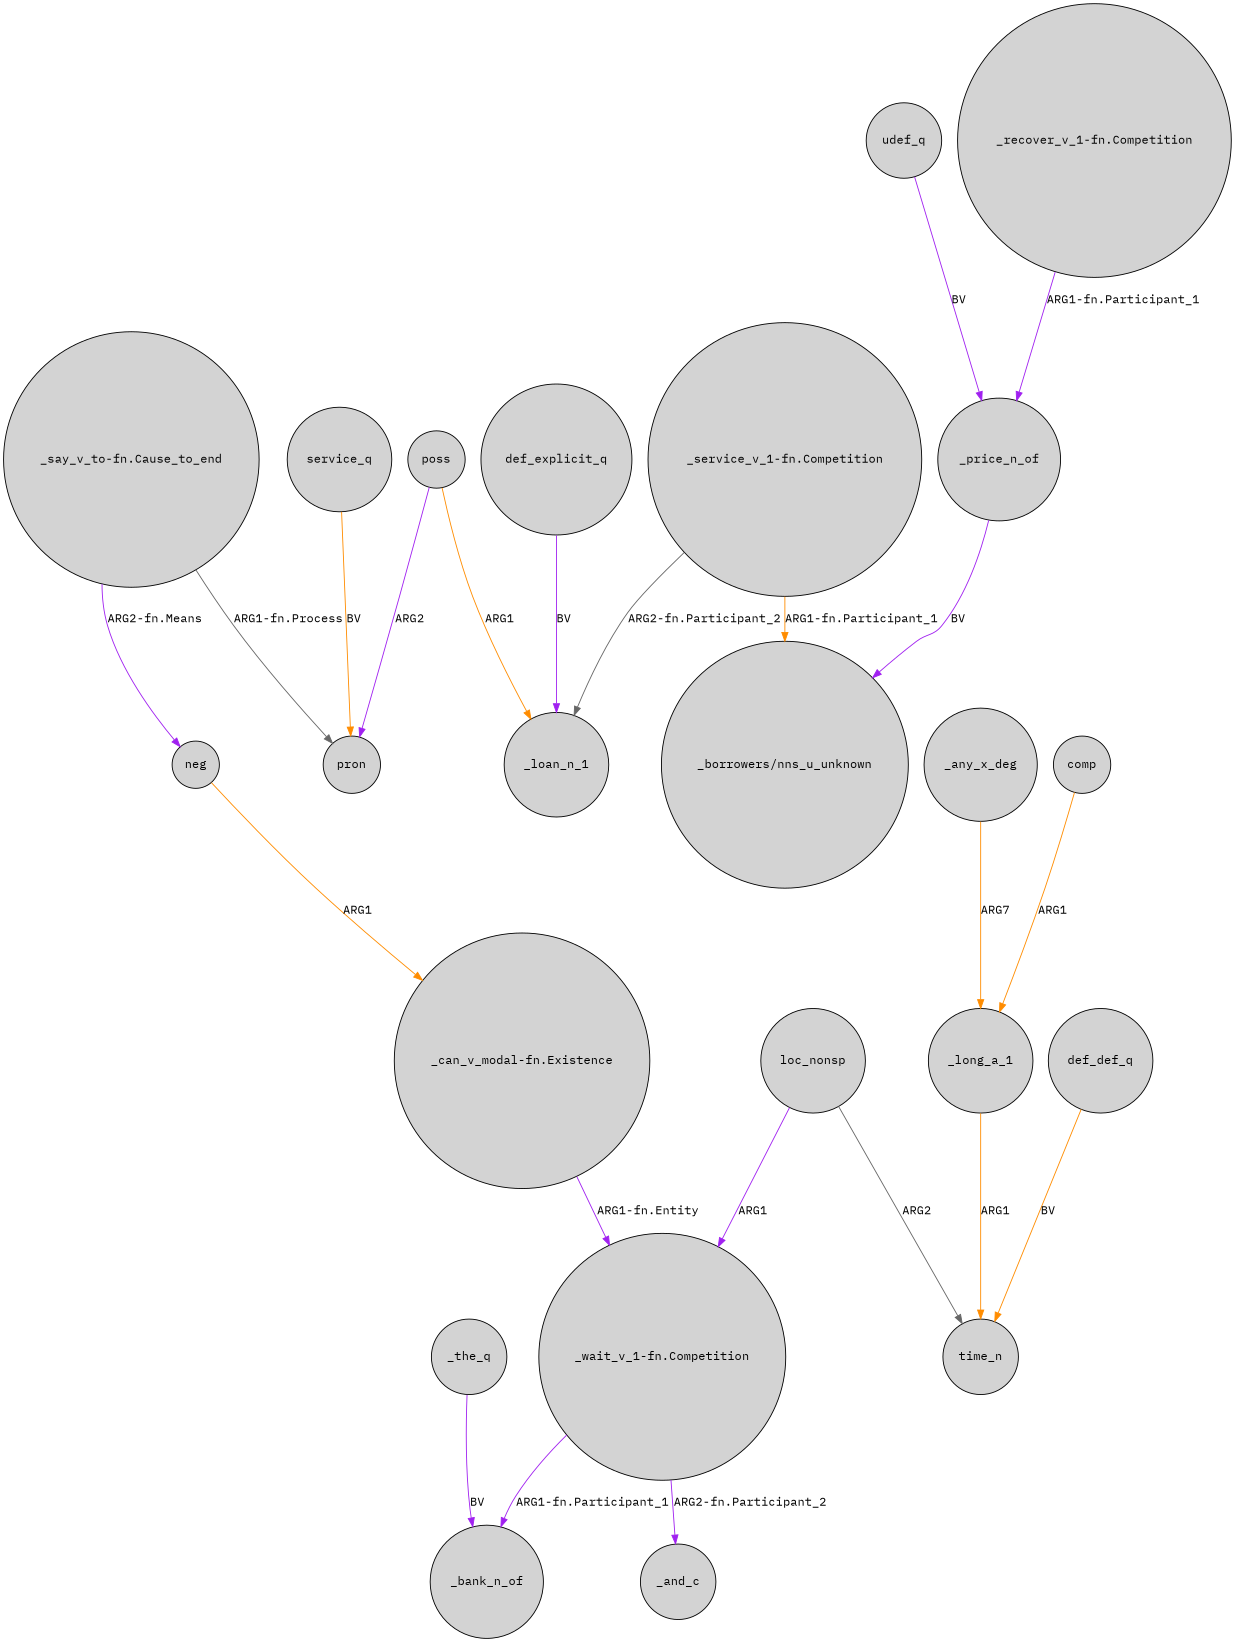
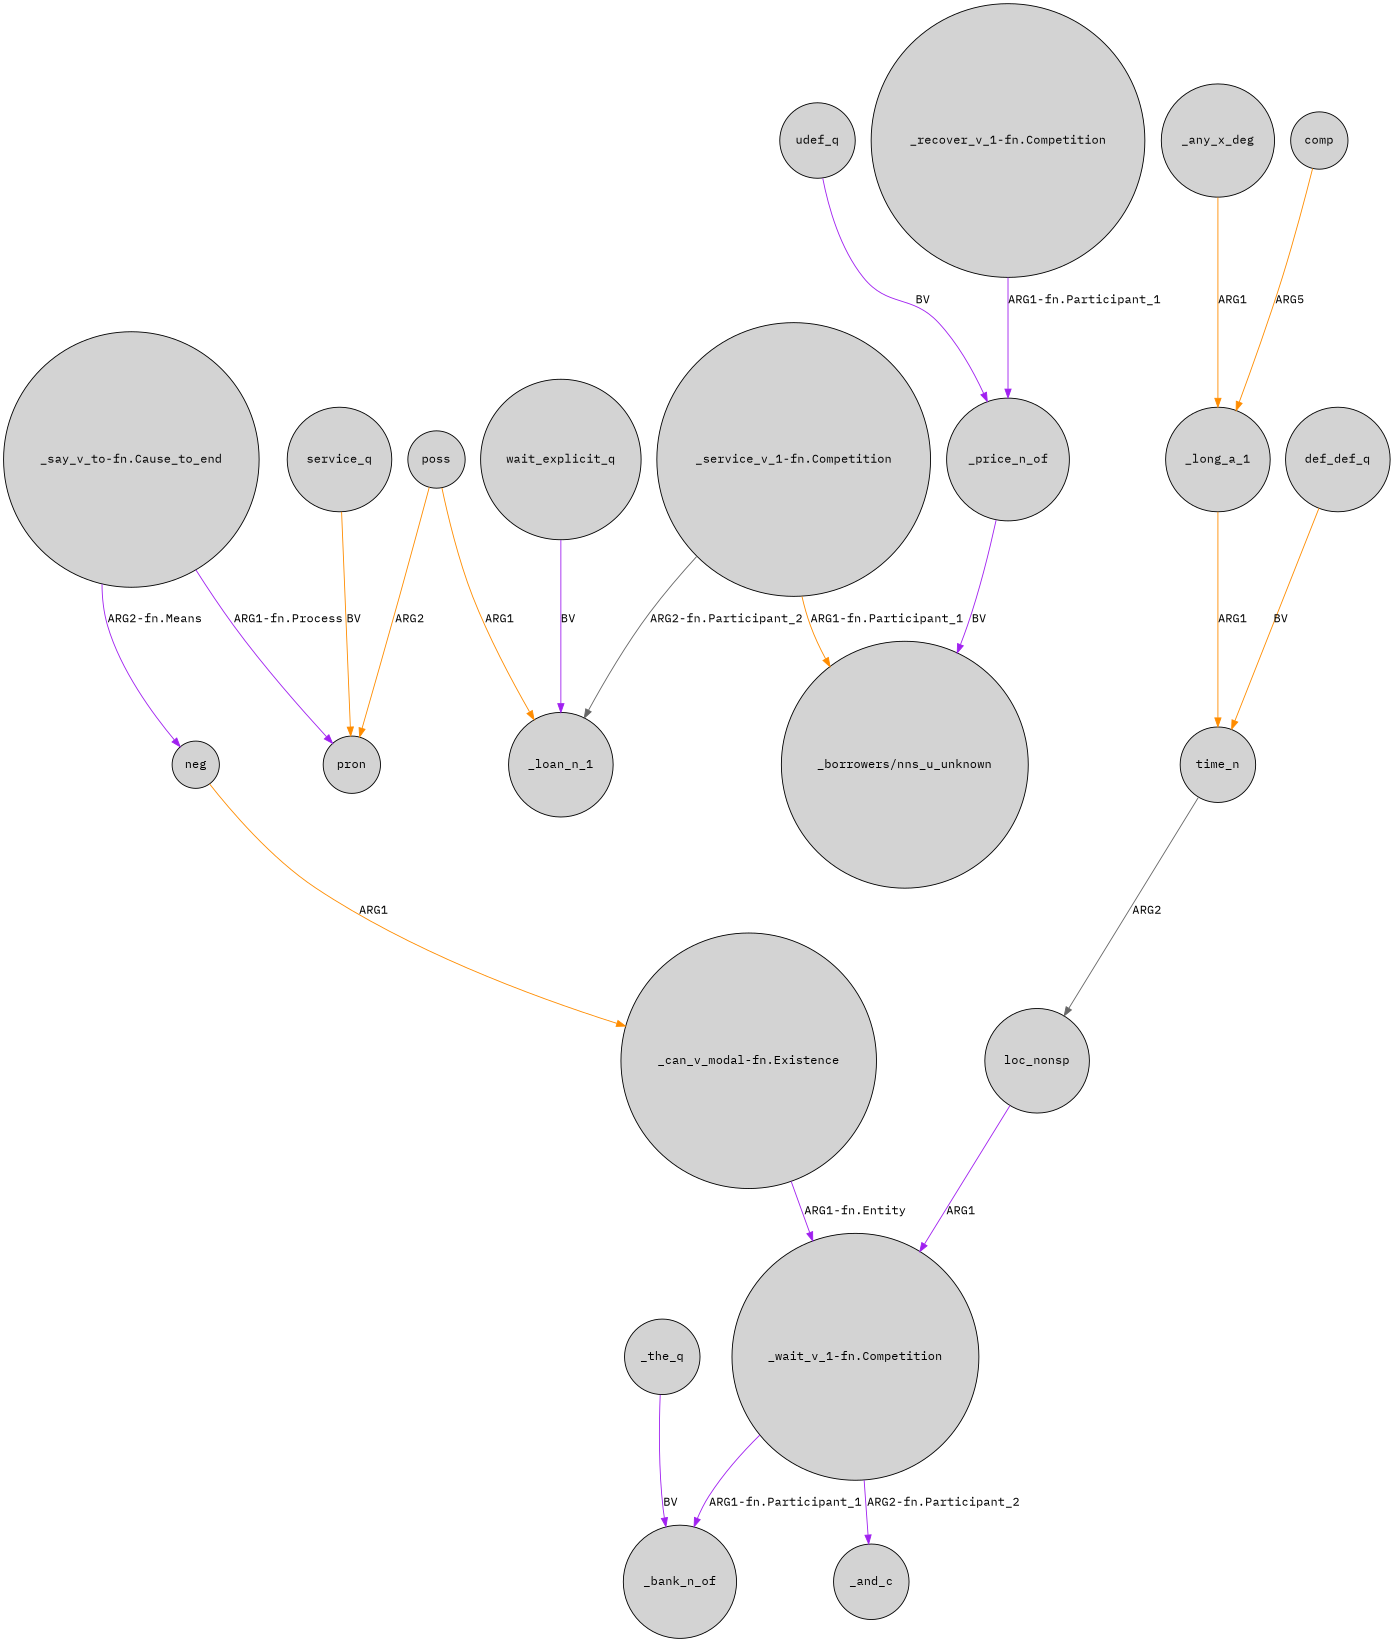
(556, 460) -> (561, 460)
(396, 608) -> (396, 608)
(257, 656) -> (257, 656)
(996, 910) -> (1233, 300)
(1053, 910) -> (1290, 300)
(898, 1211) -> (1134, 903)
